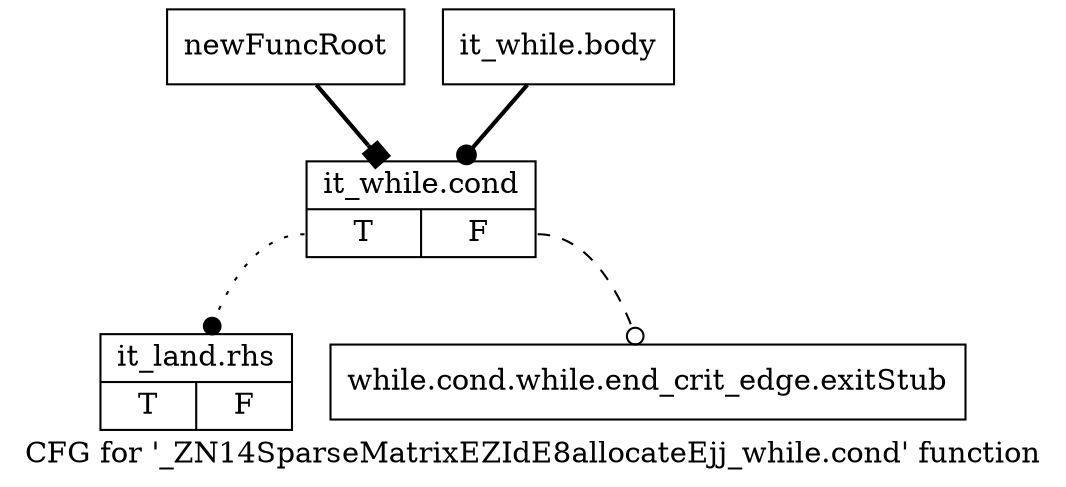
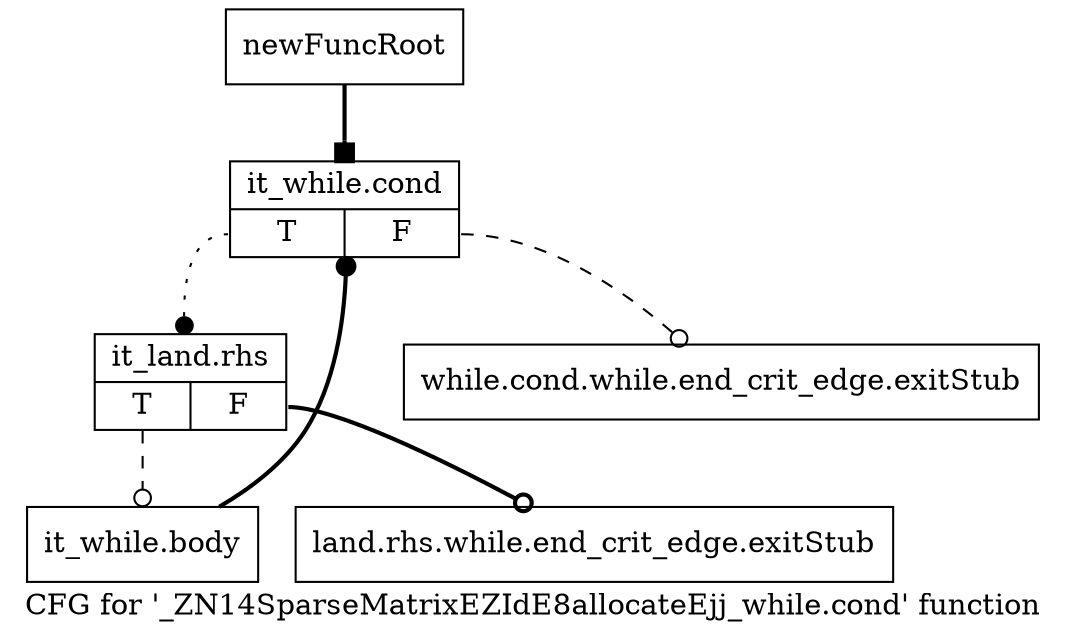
none -> (143, 460)
none -> (594, 544)
